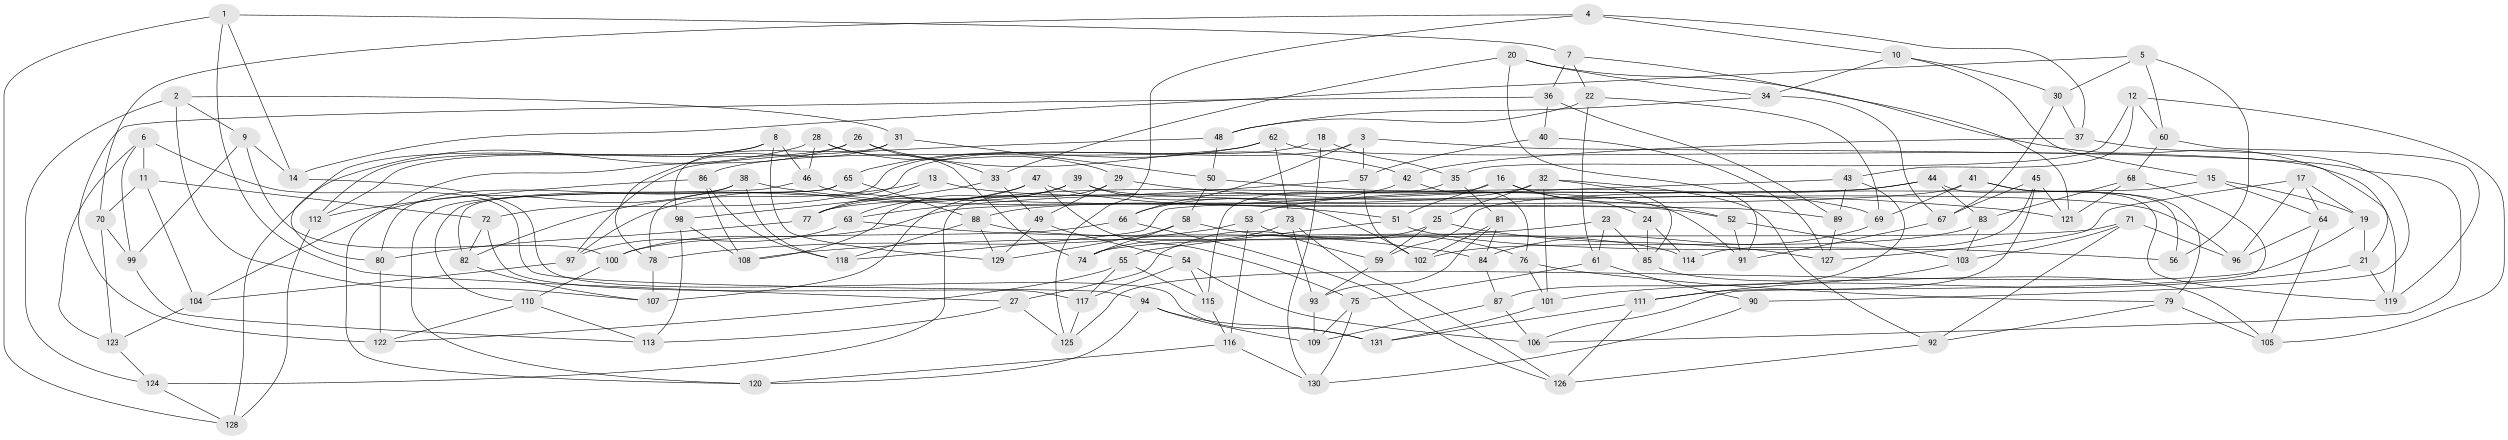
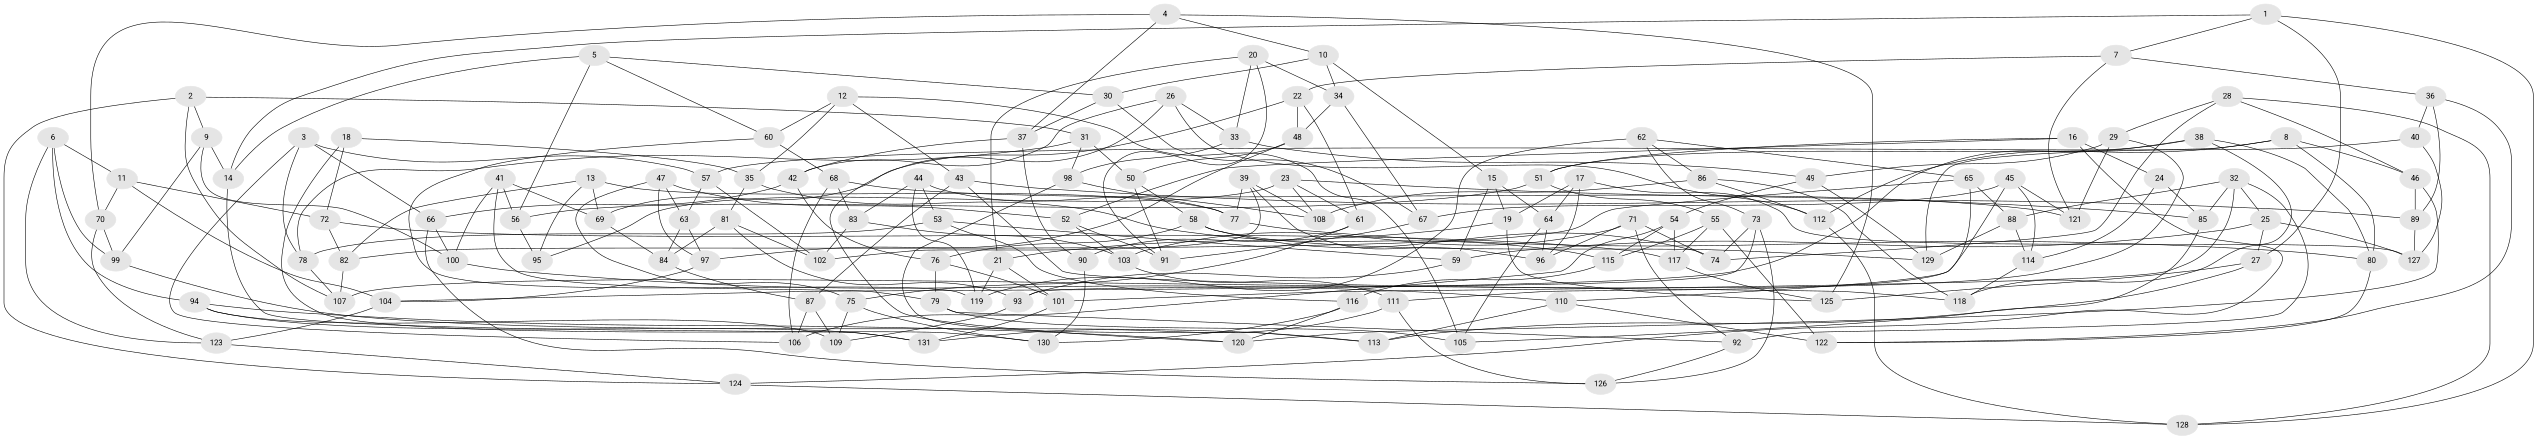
(912, 240) -> (1994, 281)
none -> (537, 261)
